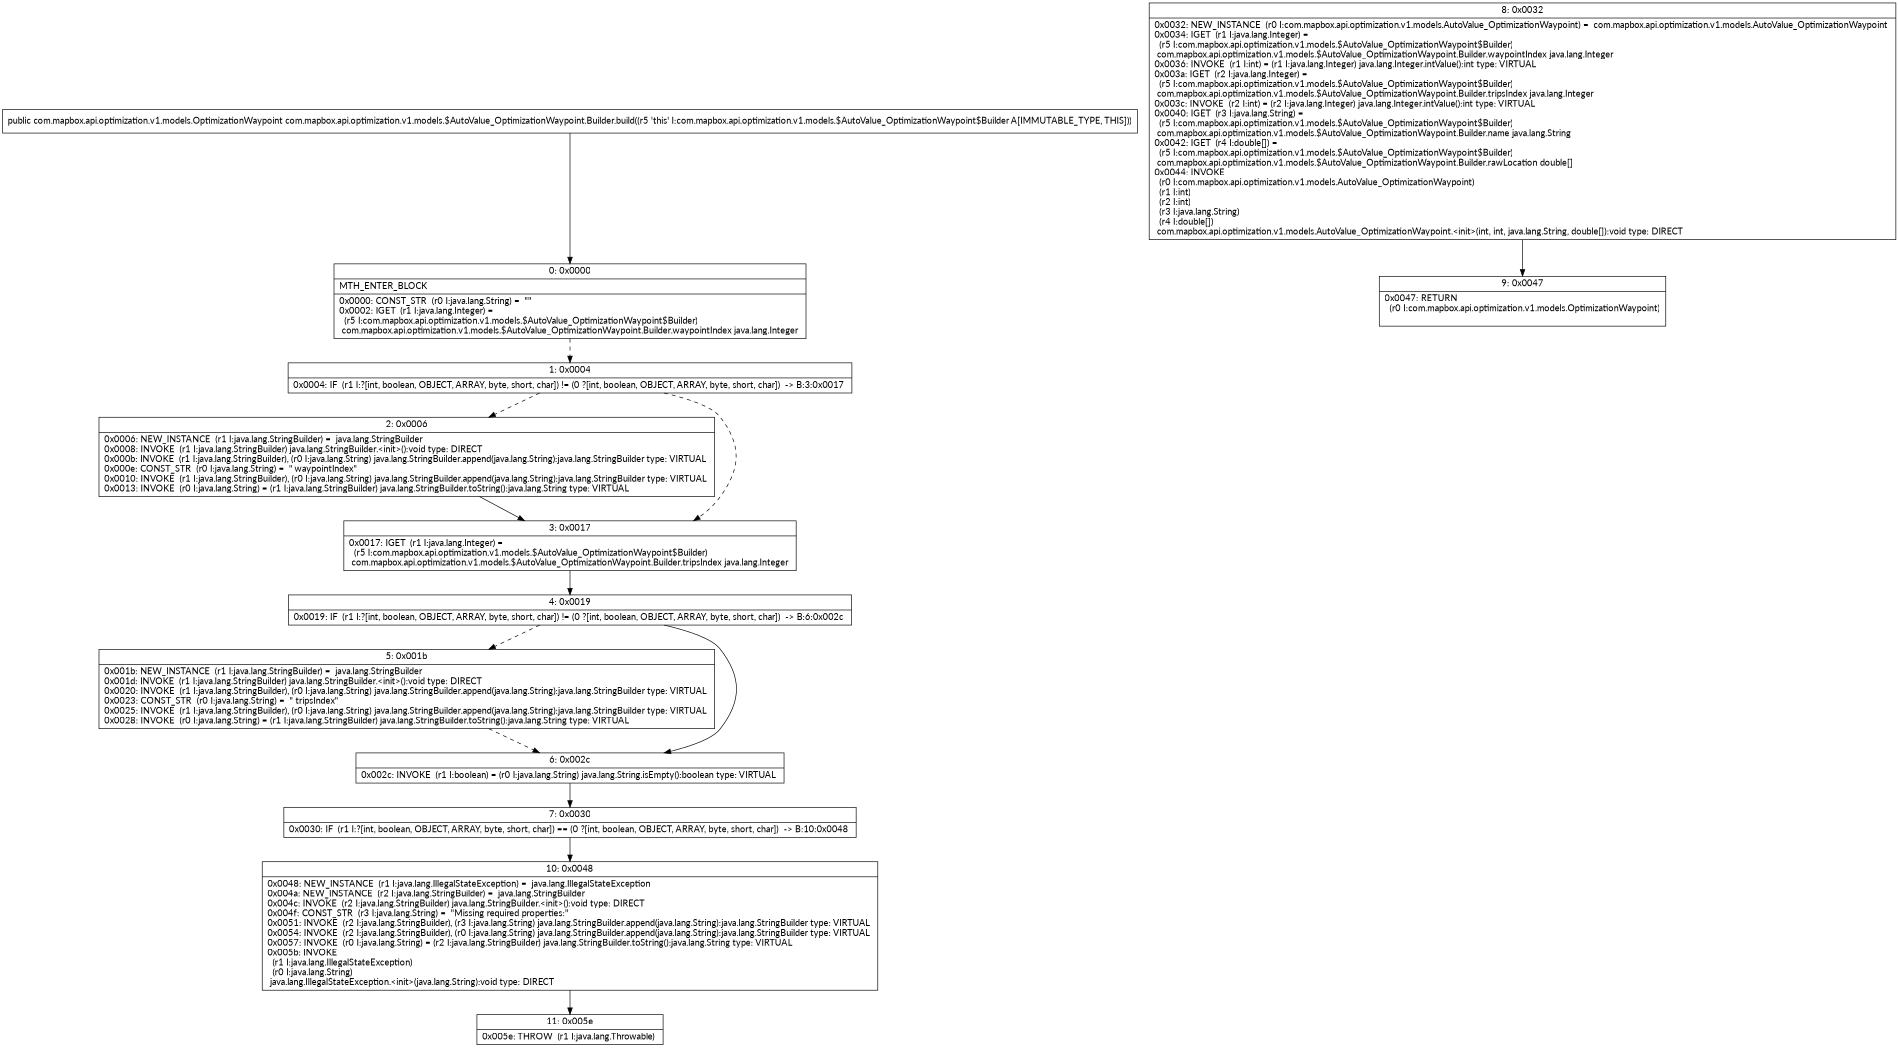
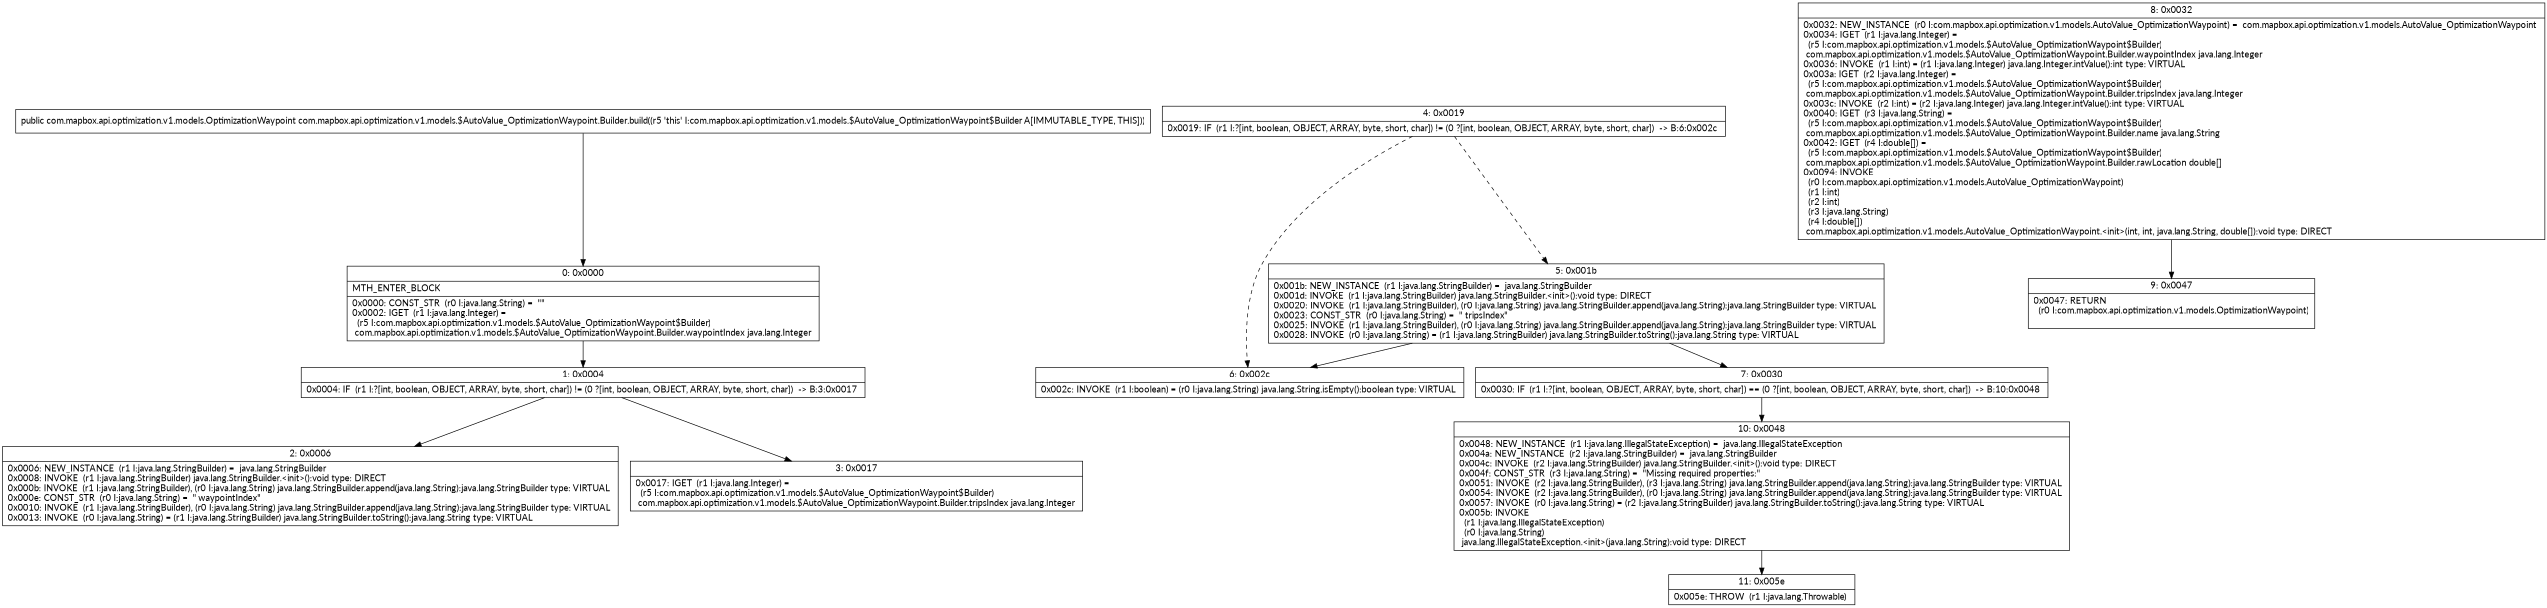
(1192, 173) -> (1841, 173)
(570, 347) -> (583, 351)
(517, 404) -> (483, 421)
(733, 441) -> (703, 428)
(499, 507) -> none
(570, 580) -> none
(736, 686) -> (1292, 223)
(511, 739) -> (1365, 355)
(570, 792) -> (1695, 354)
